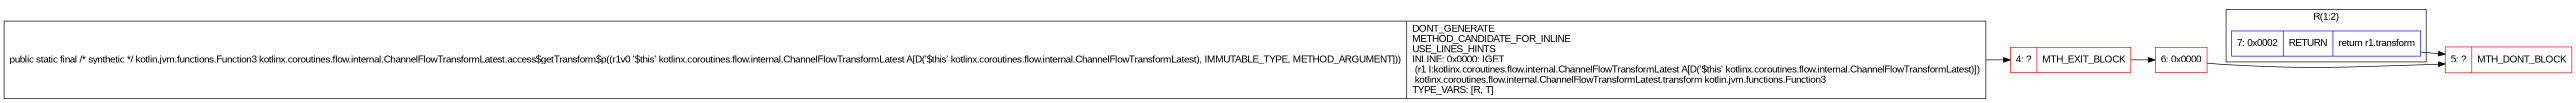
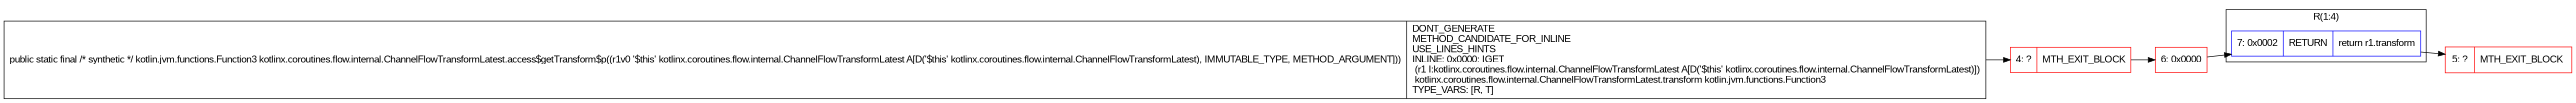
(2326, 17) -> (2326, 17)
(2522, 60) -> (2521, 60)
(2323, 67) -> (2216, 56)
